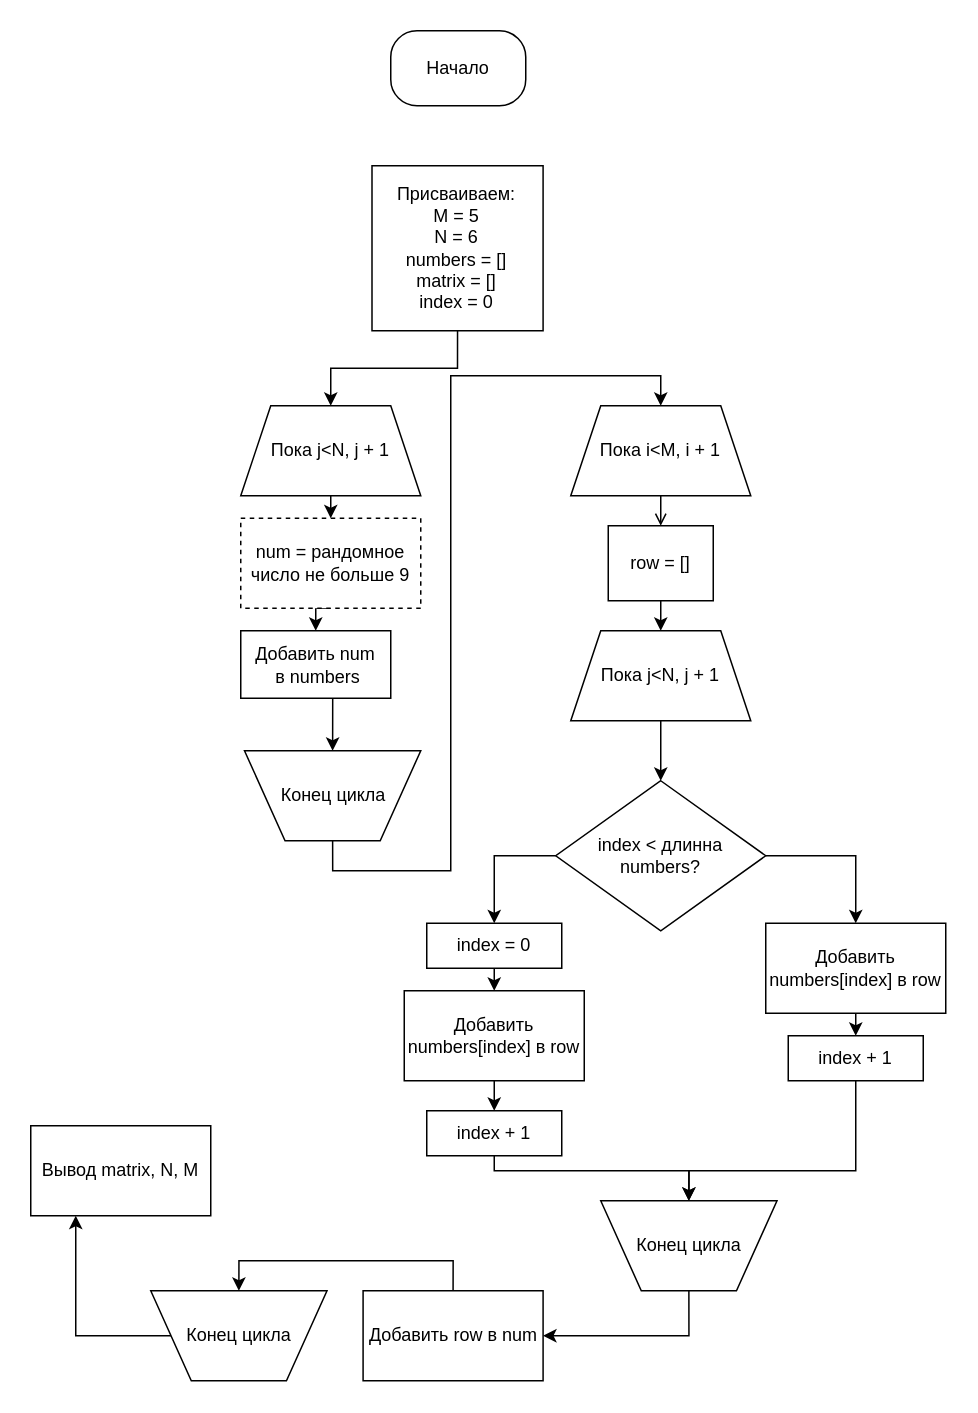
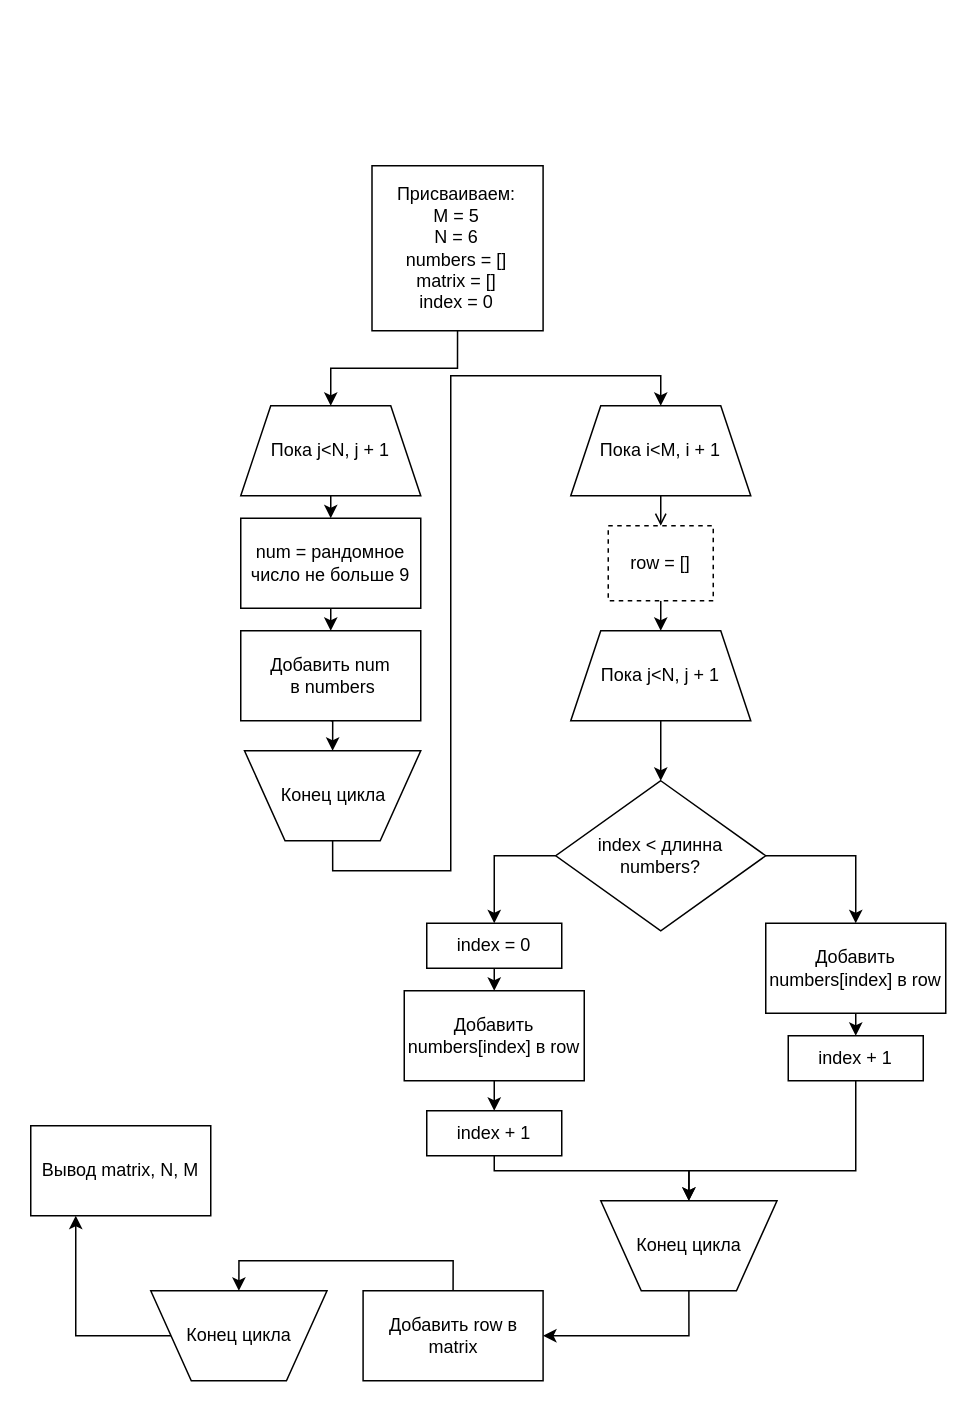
(458, 68) -> none
(331, 563) -> (331, 563)
(661, 563) -> (661, 563)
(316, 665) -> (331, 676)
(454, 1336) -> (454, 1336)
